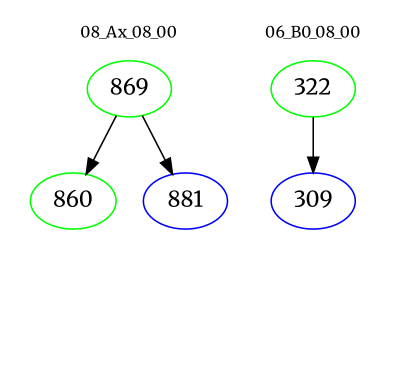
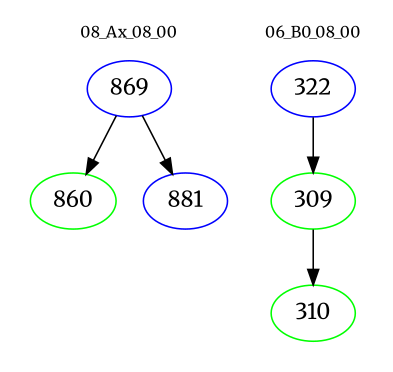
(129, 89) -> (129, 89)
(313, 89) -> (313, 89)
(313, 201) -> (313, 201)
none -> (313, 313)
